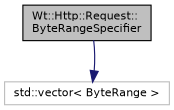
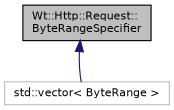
(95, 56) -> (80, 67)
